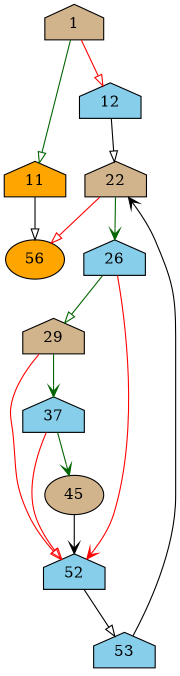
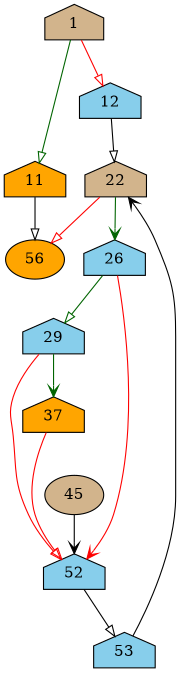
(54, 338) -> (54, 338)
(54, 416) -> (54, 416)
(62, 449) -> none
